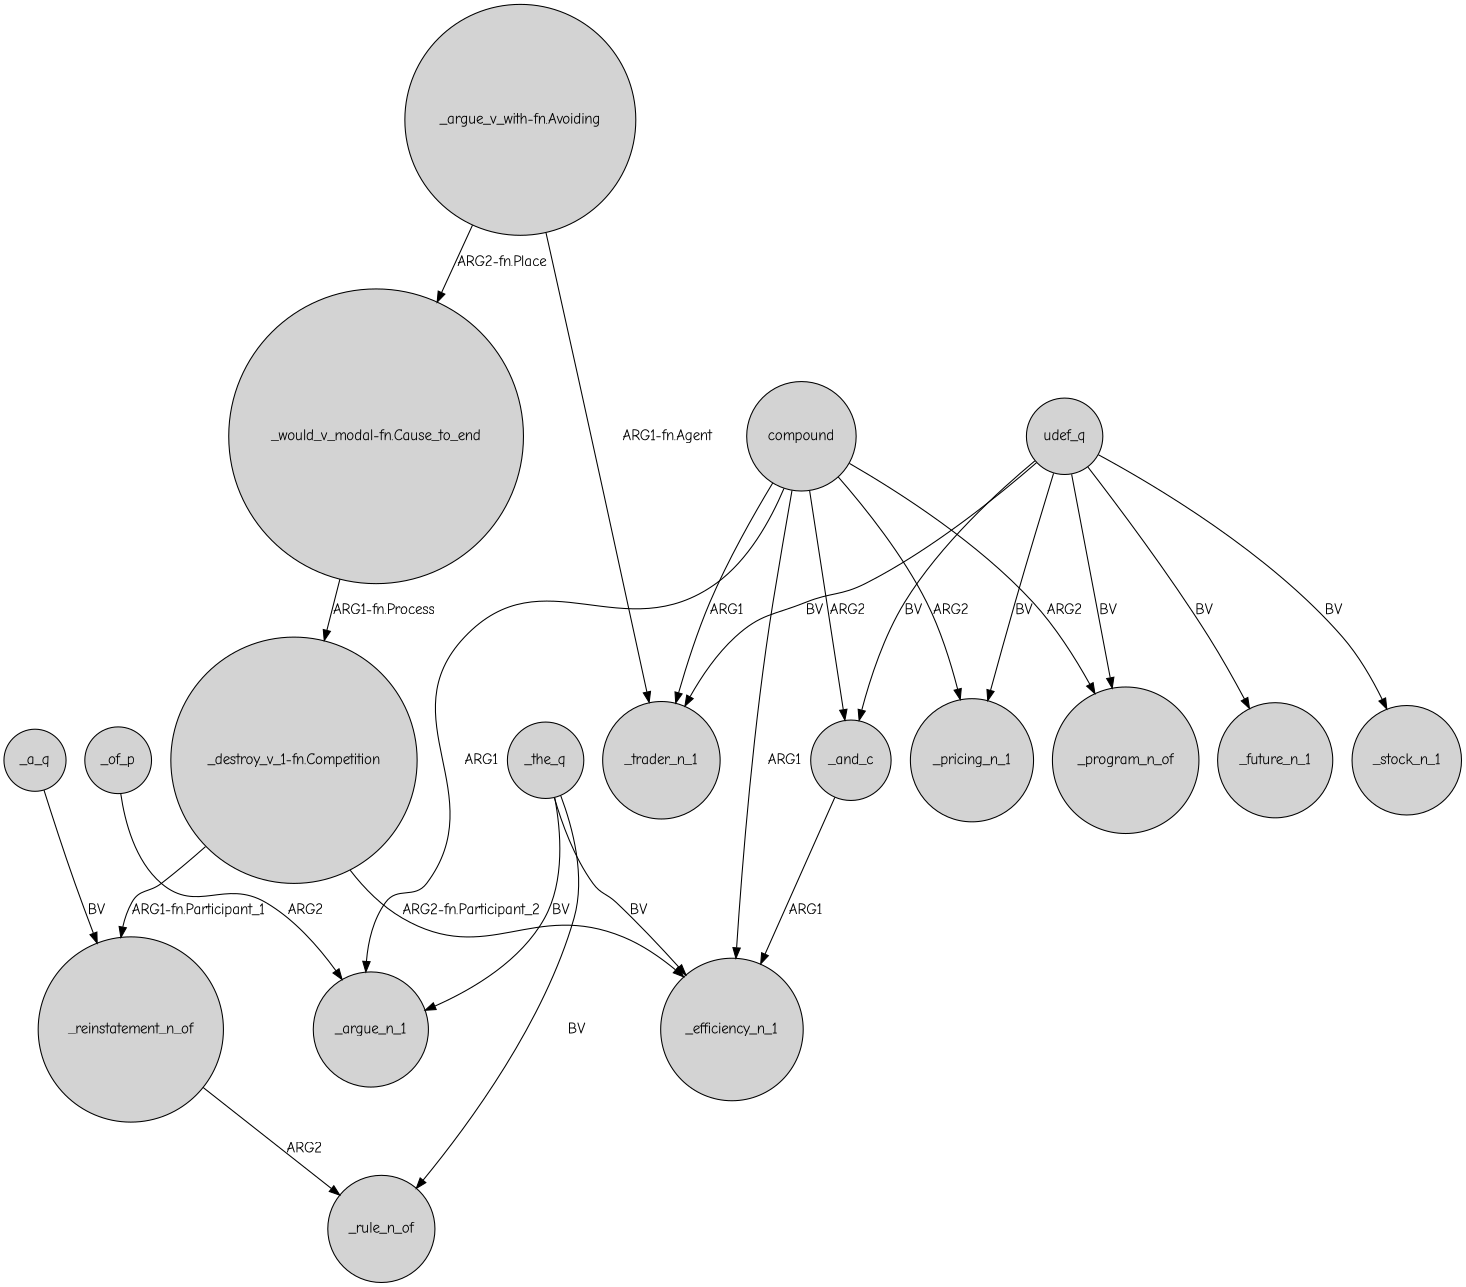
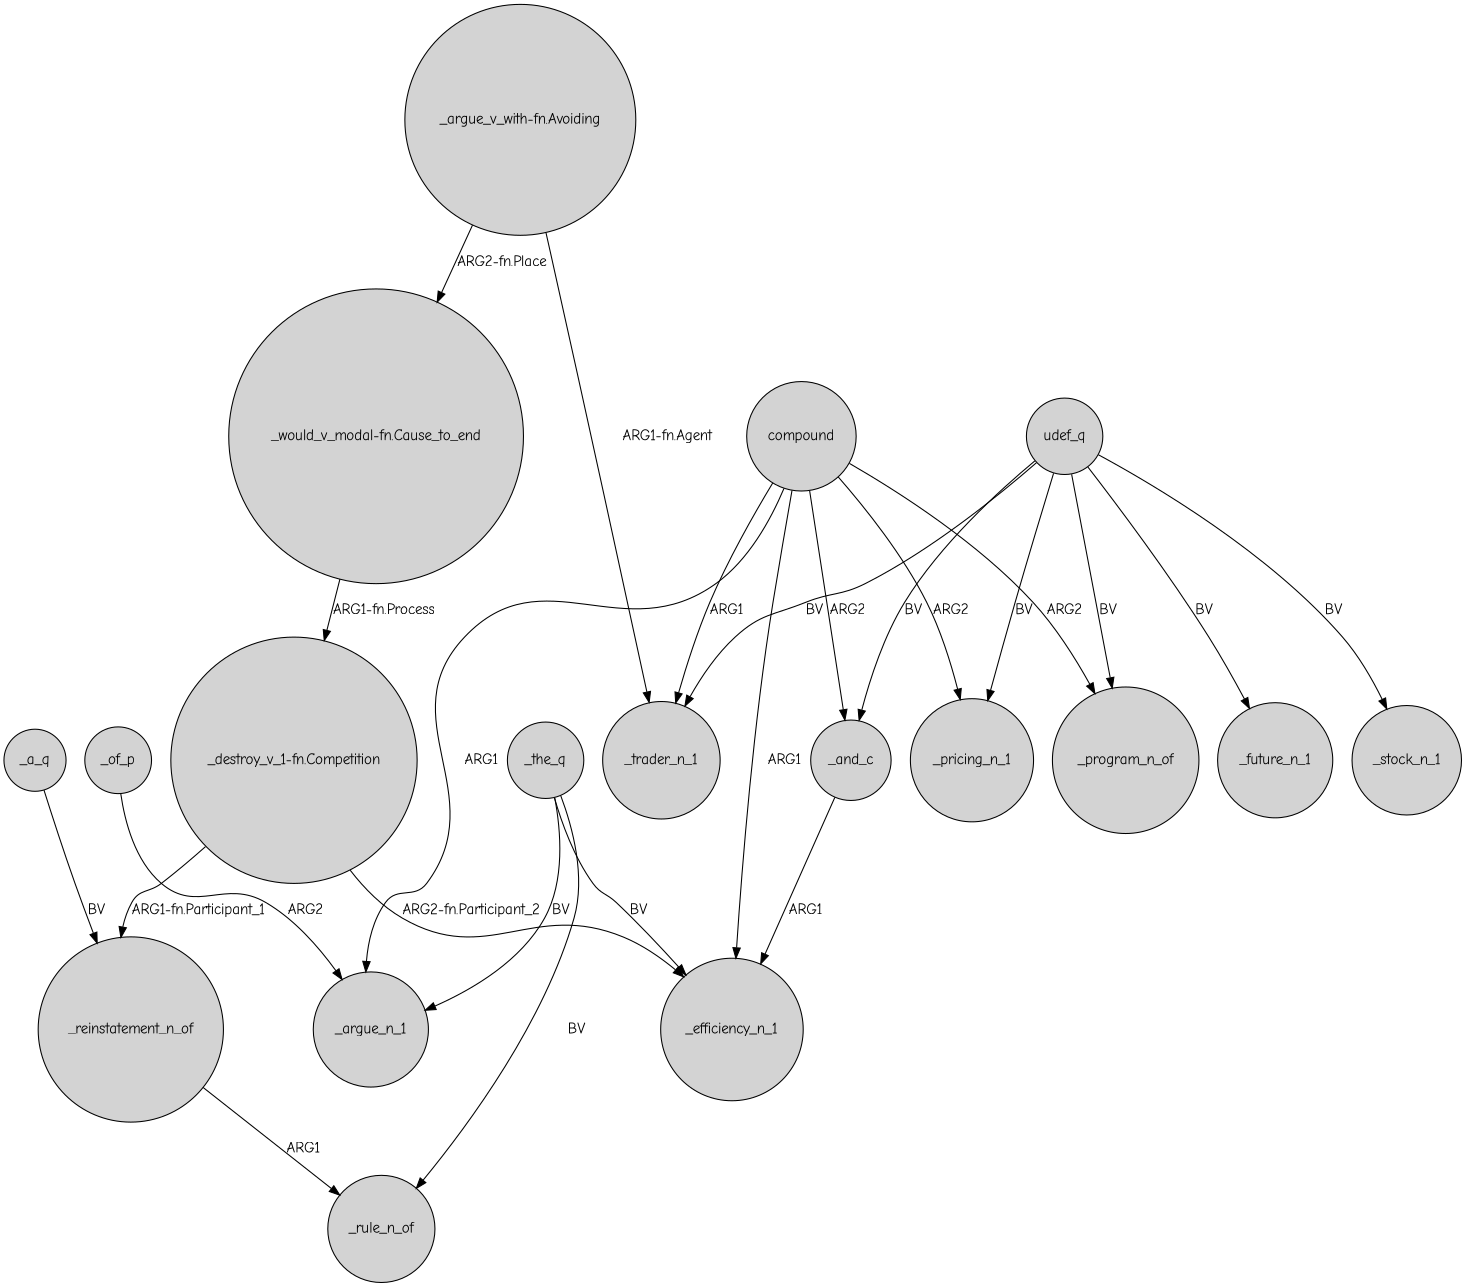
(305, 1149) -> (303, 1149)
